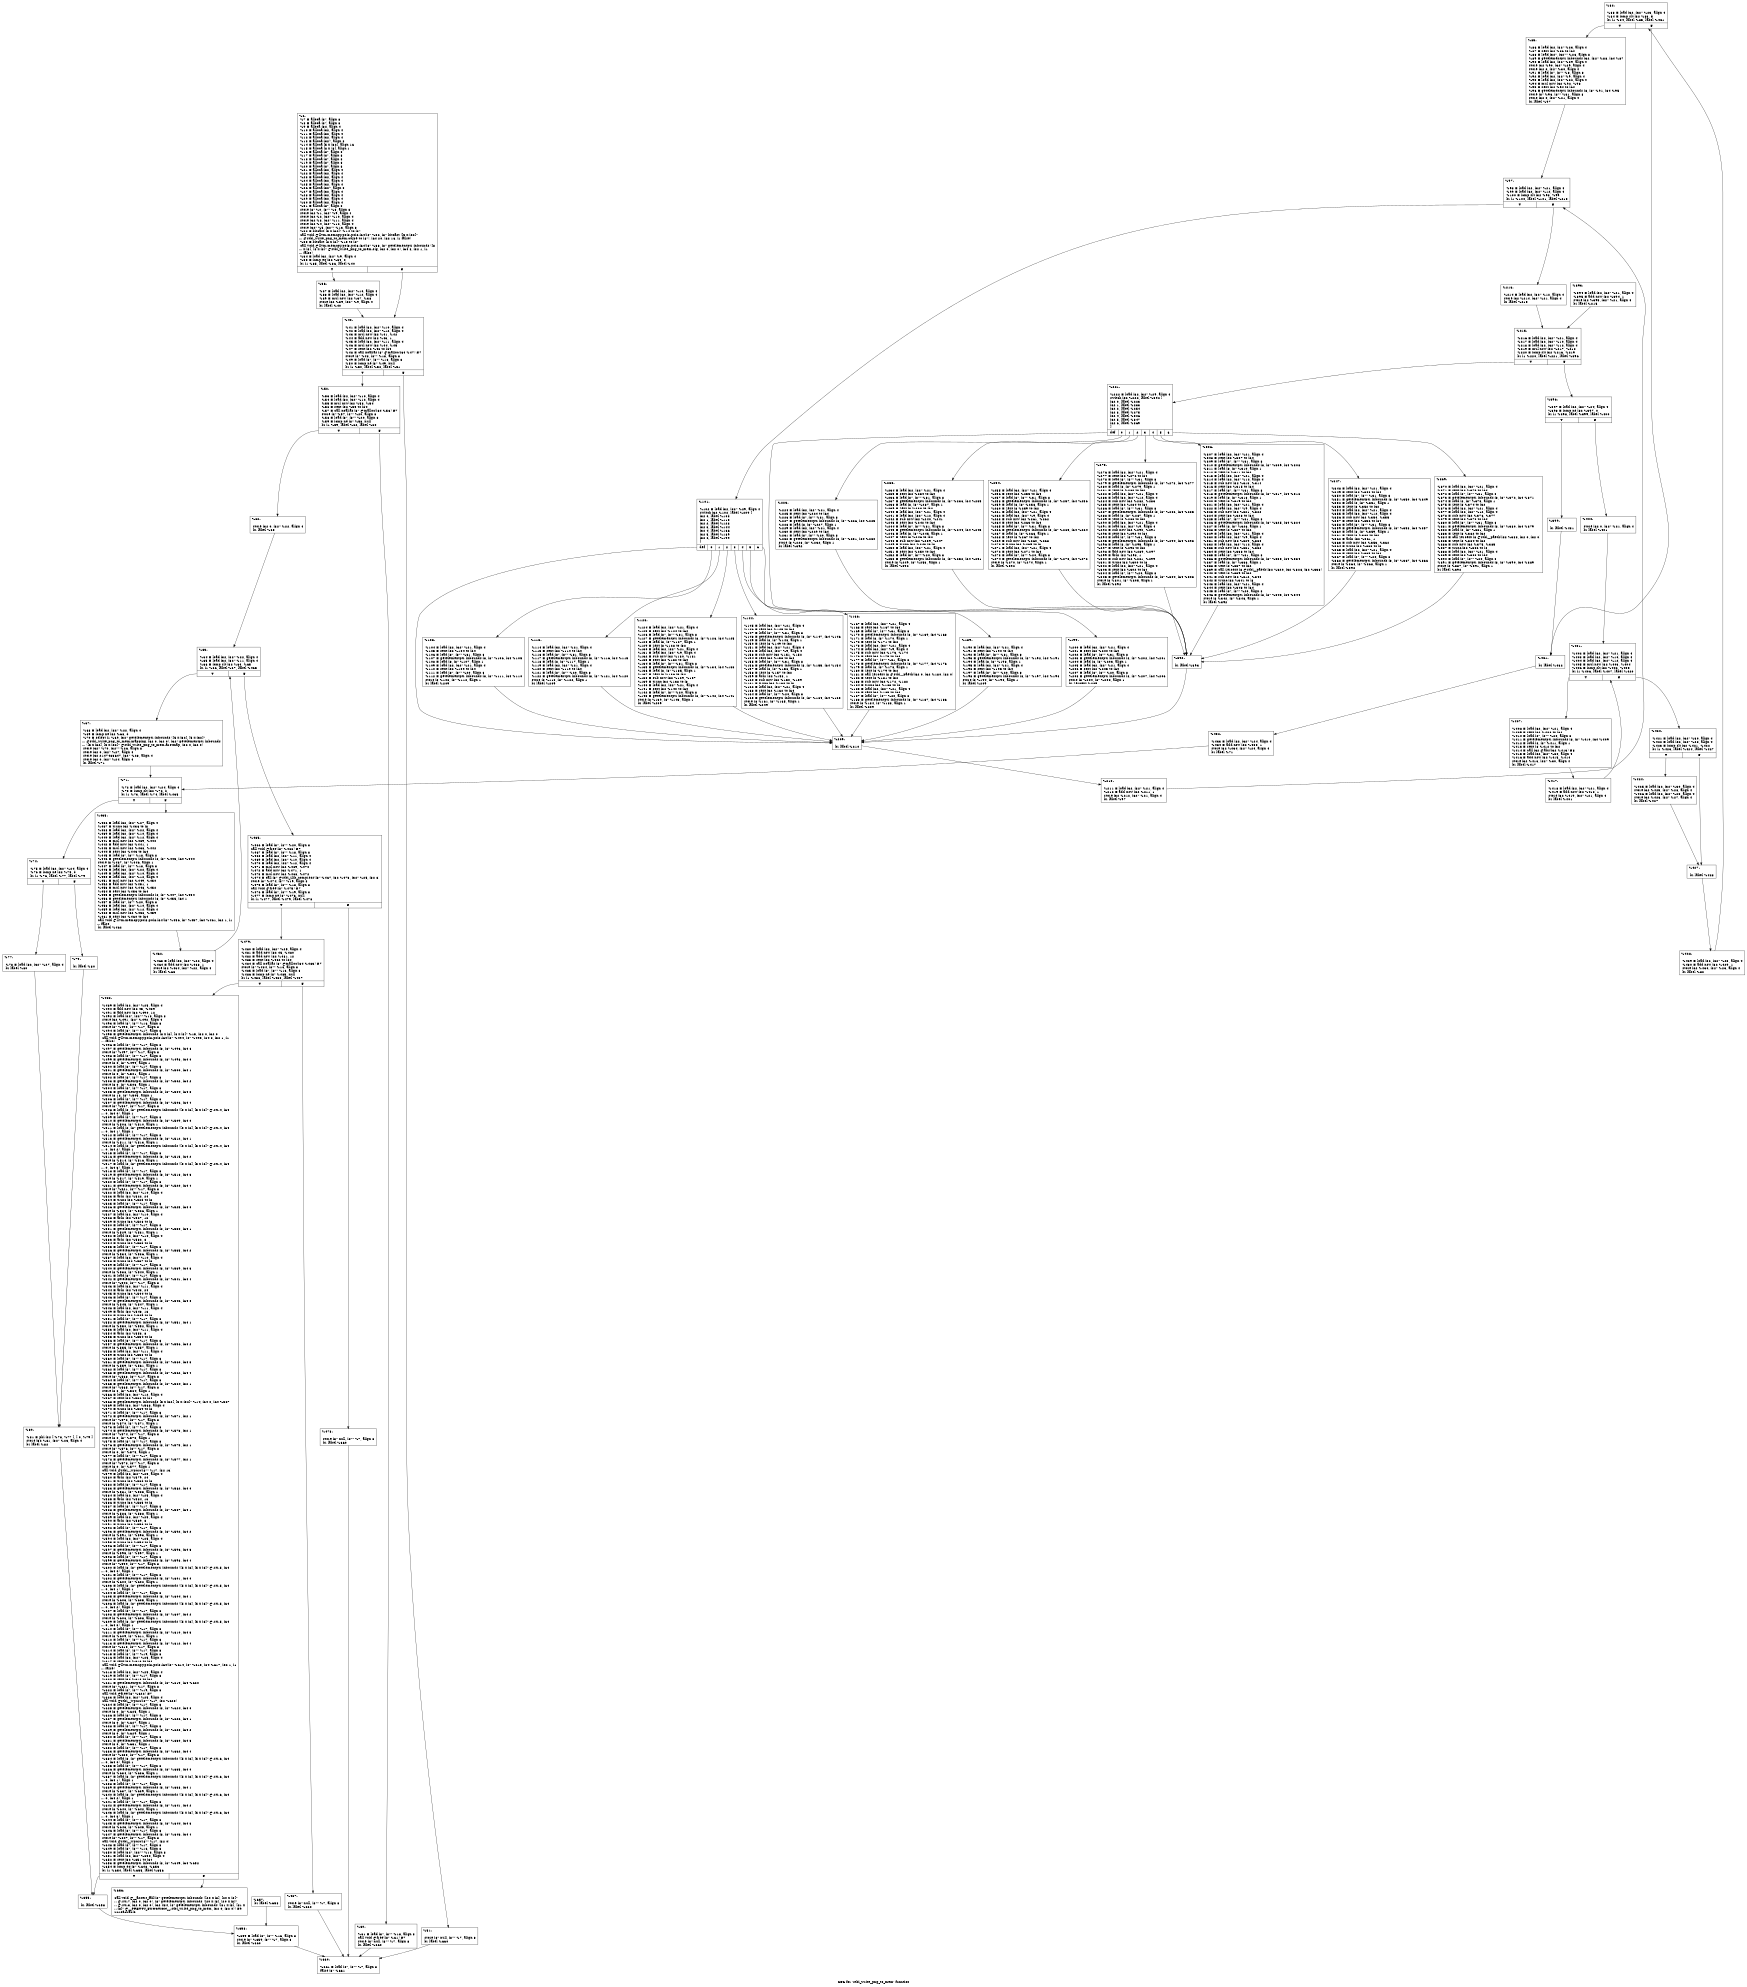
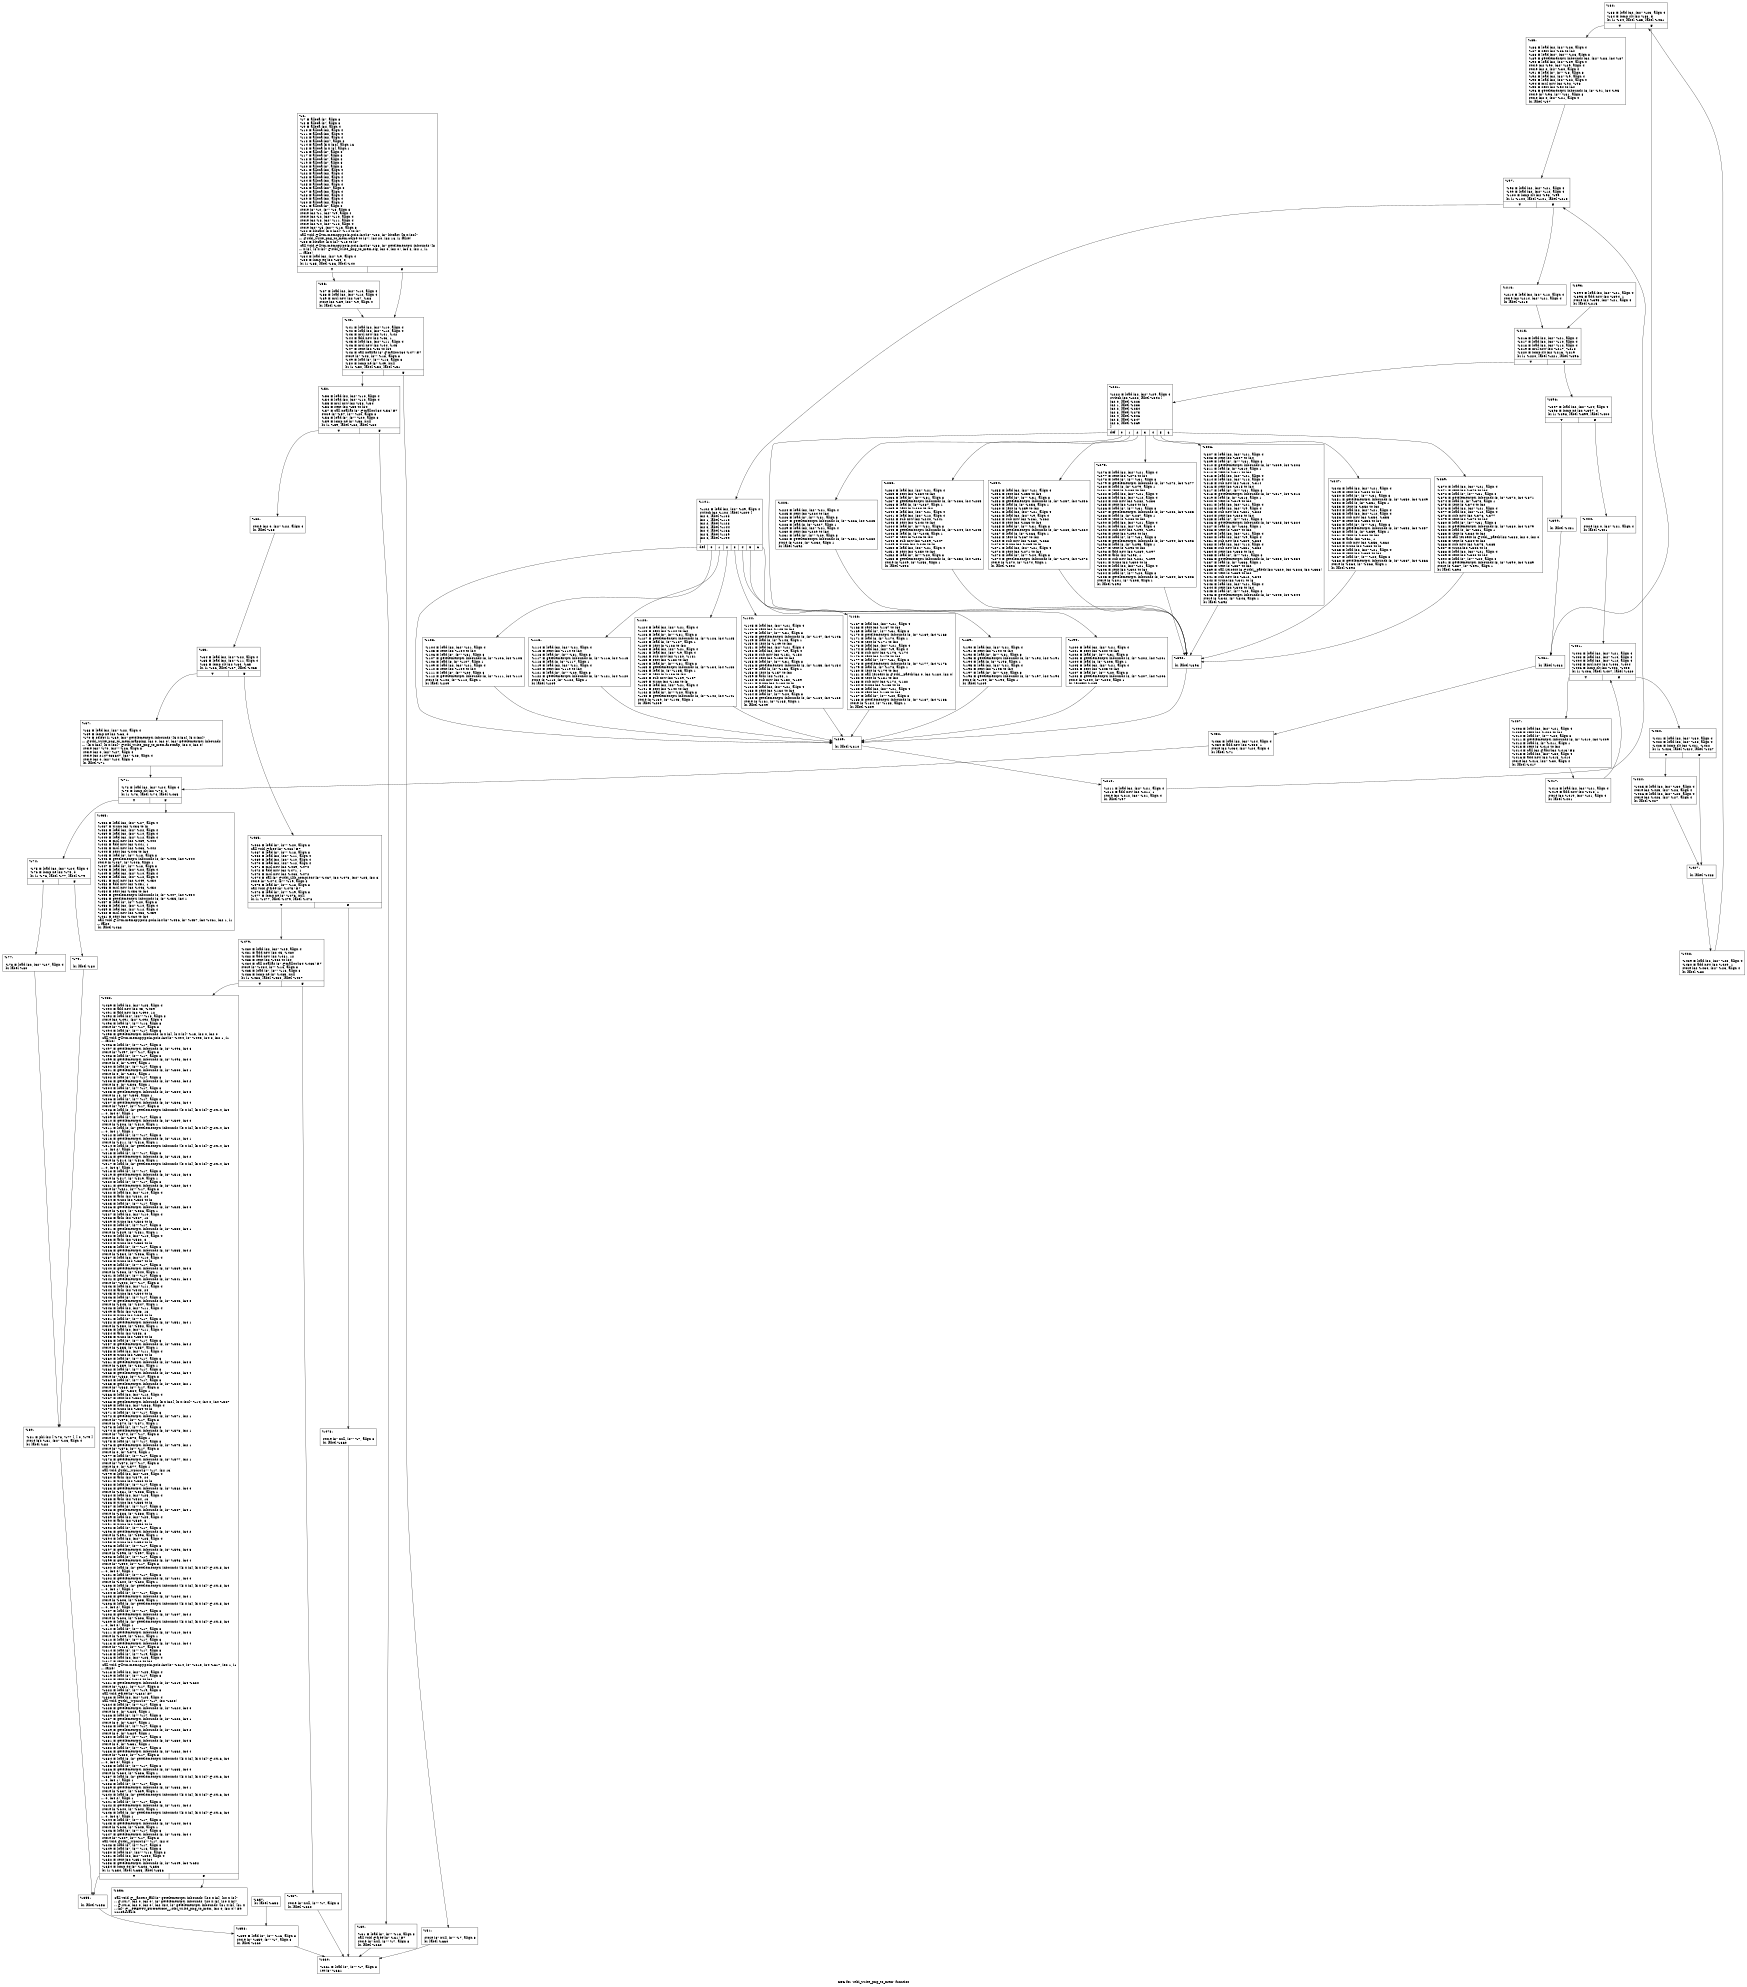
(183, 963) -> none
(332, 1971) -> (331, 1971)
